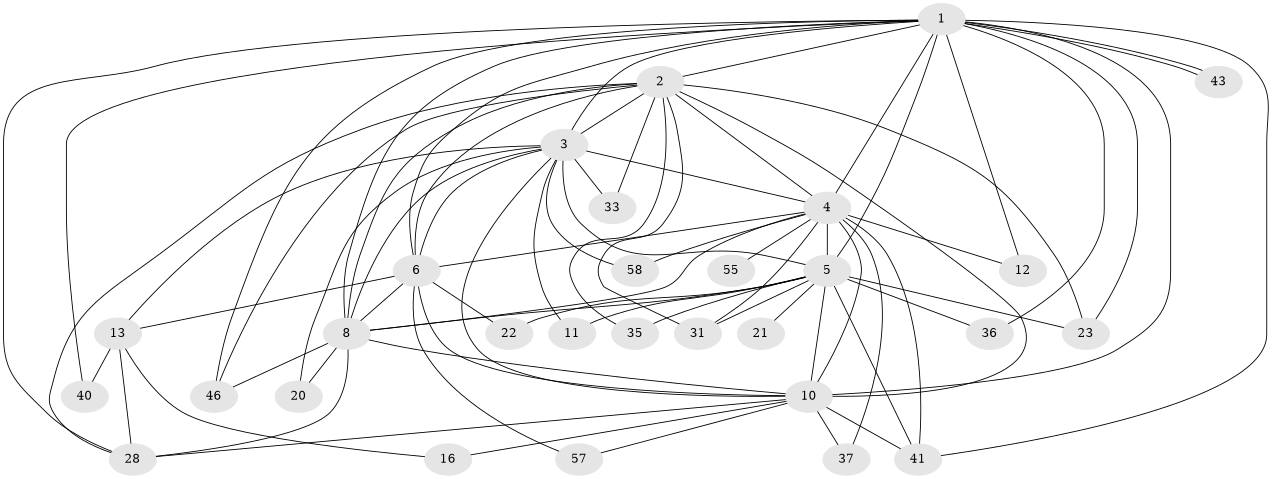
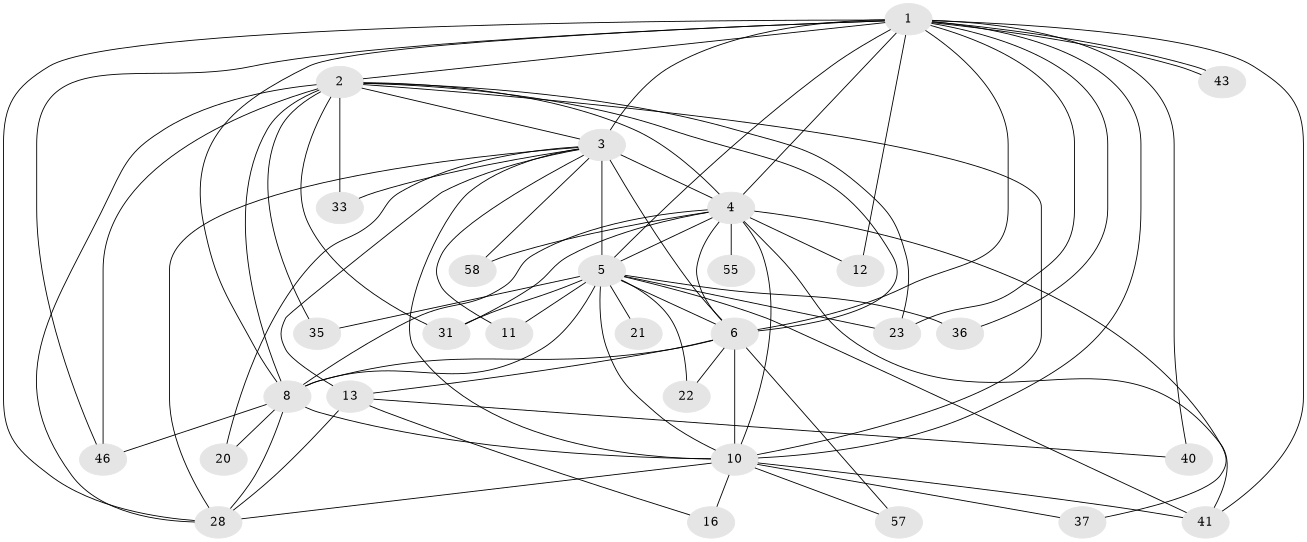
(404, 216) -> (240, 208)
none -> (668, 302)
